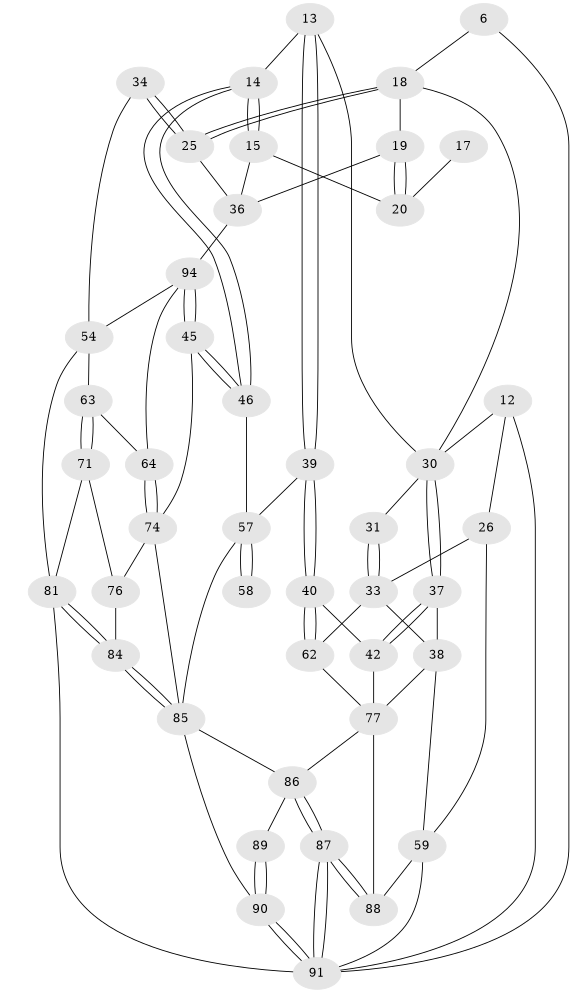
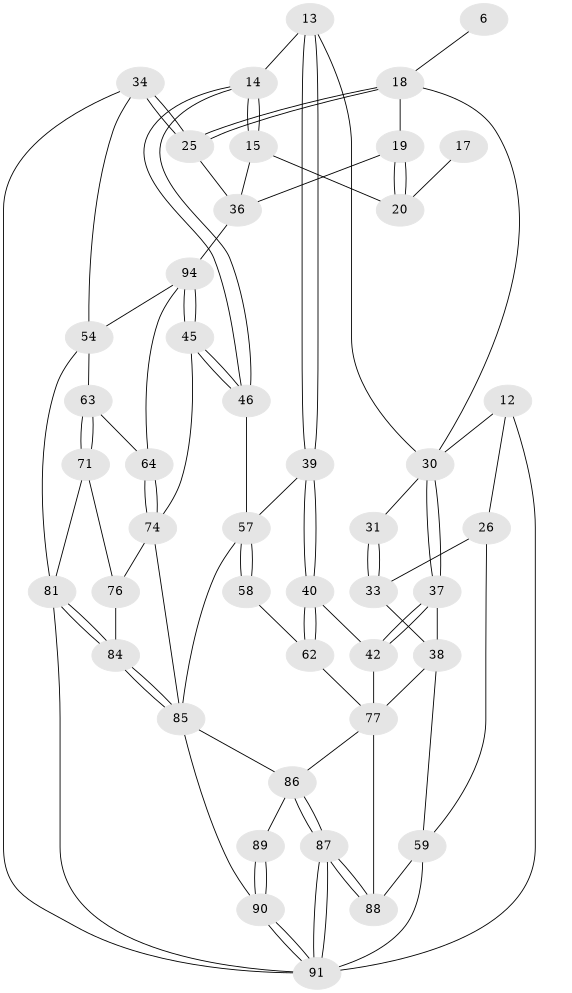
(569, 569) -> (4, 610)
(346, 620) -> (278, 624)
